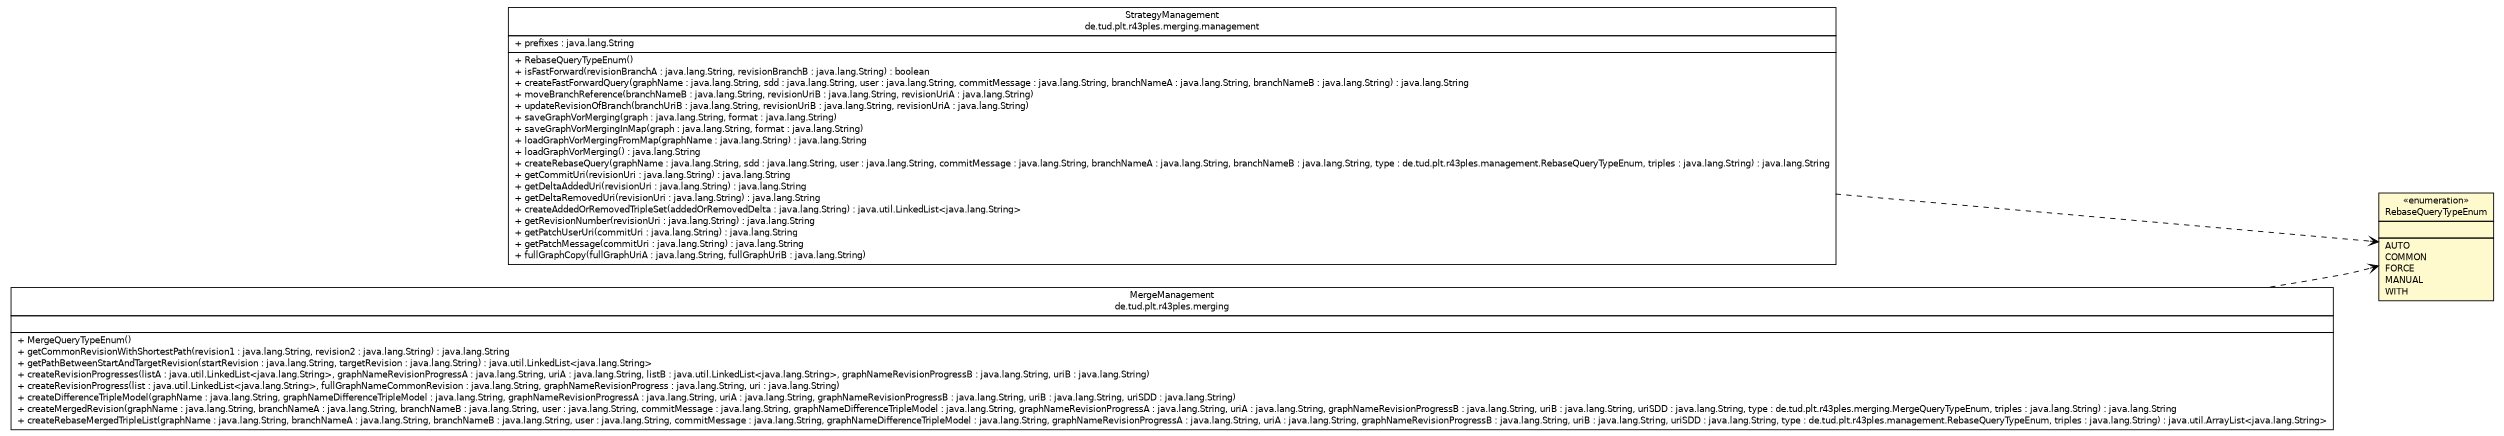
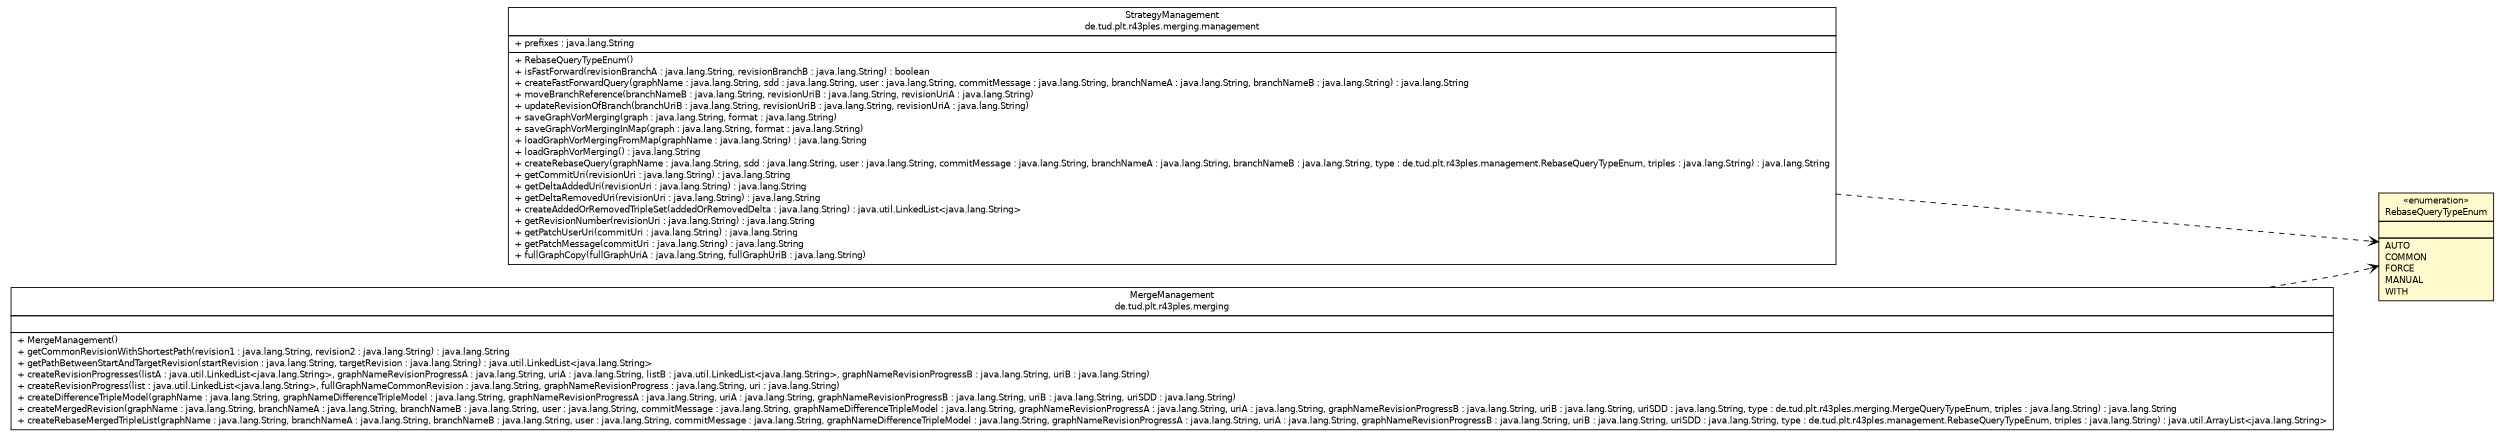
(75, 341) -> (68, 341)
